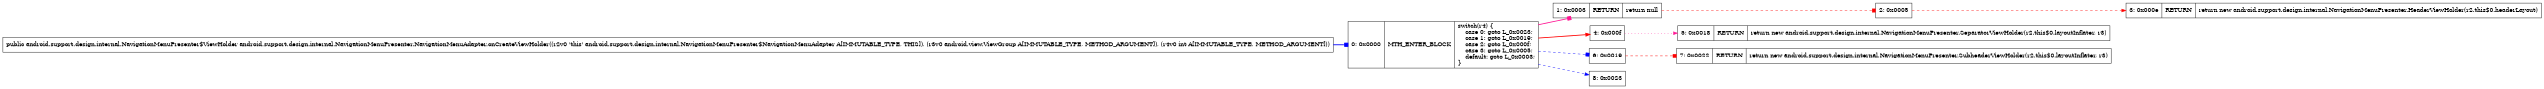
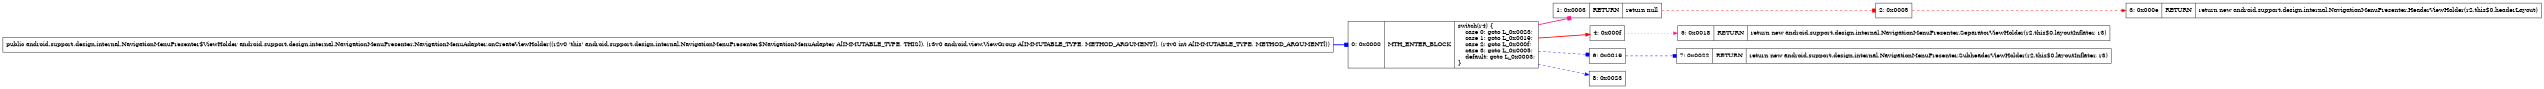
(1649, 56) -> (1649, 56)
